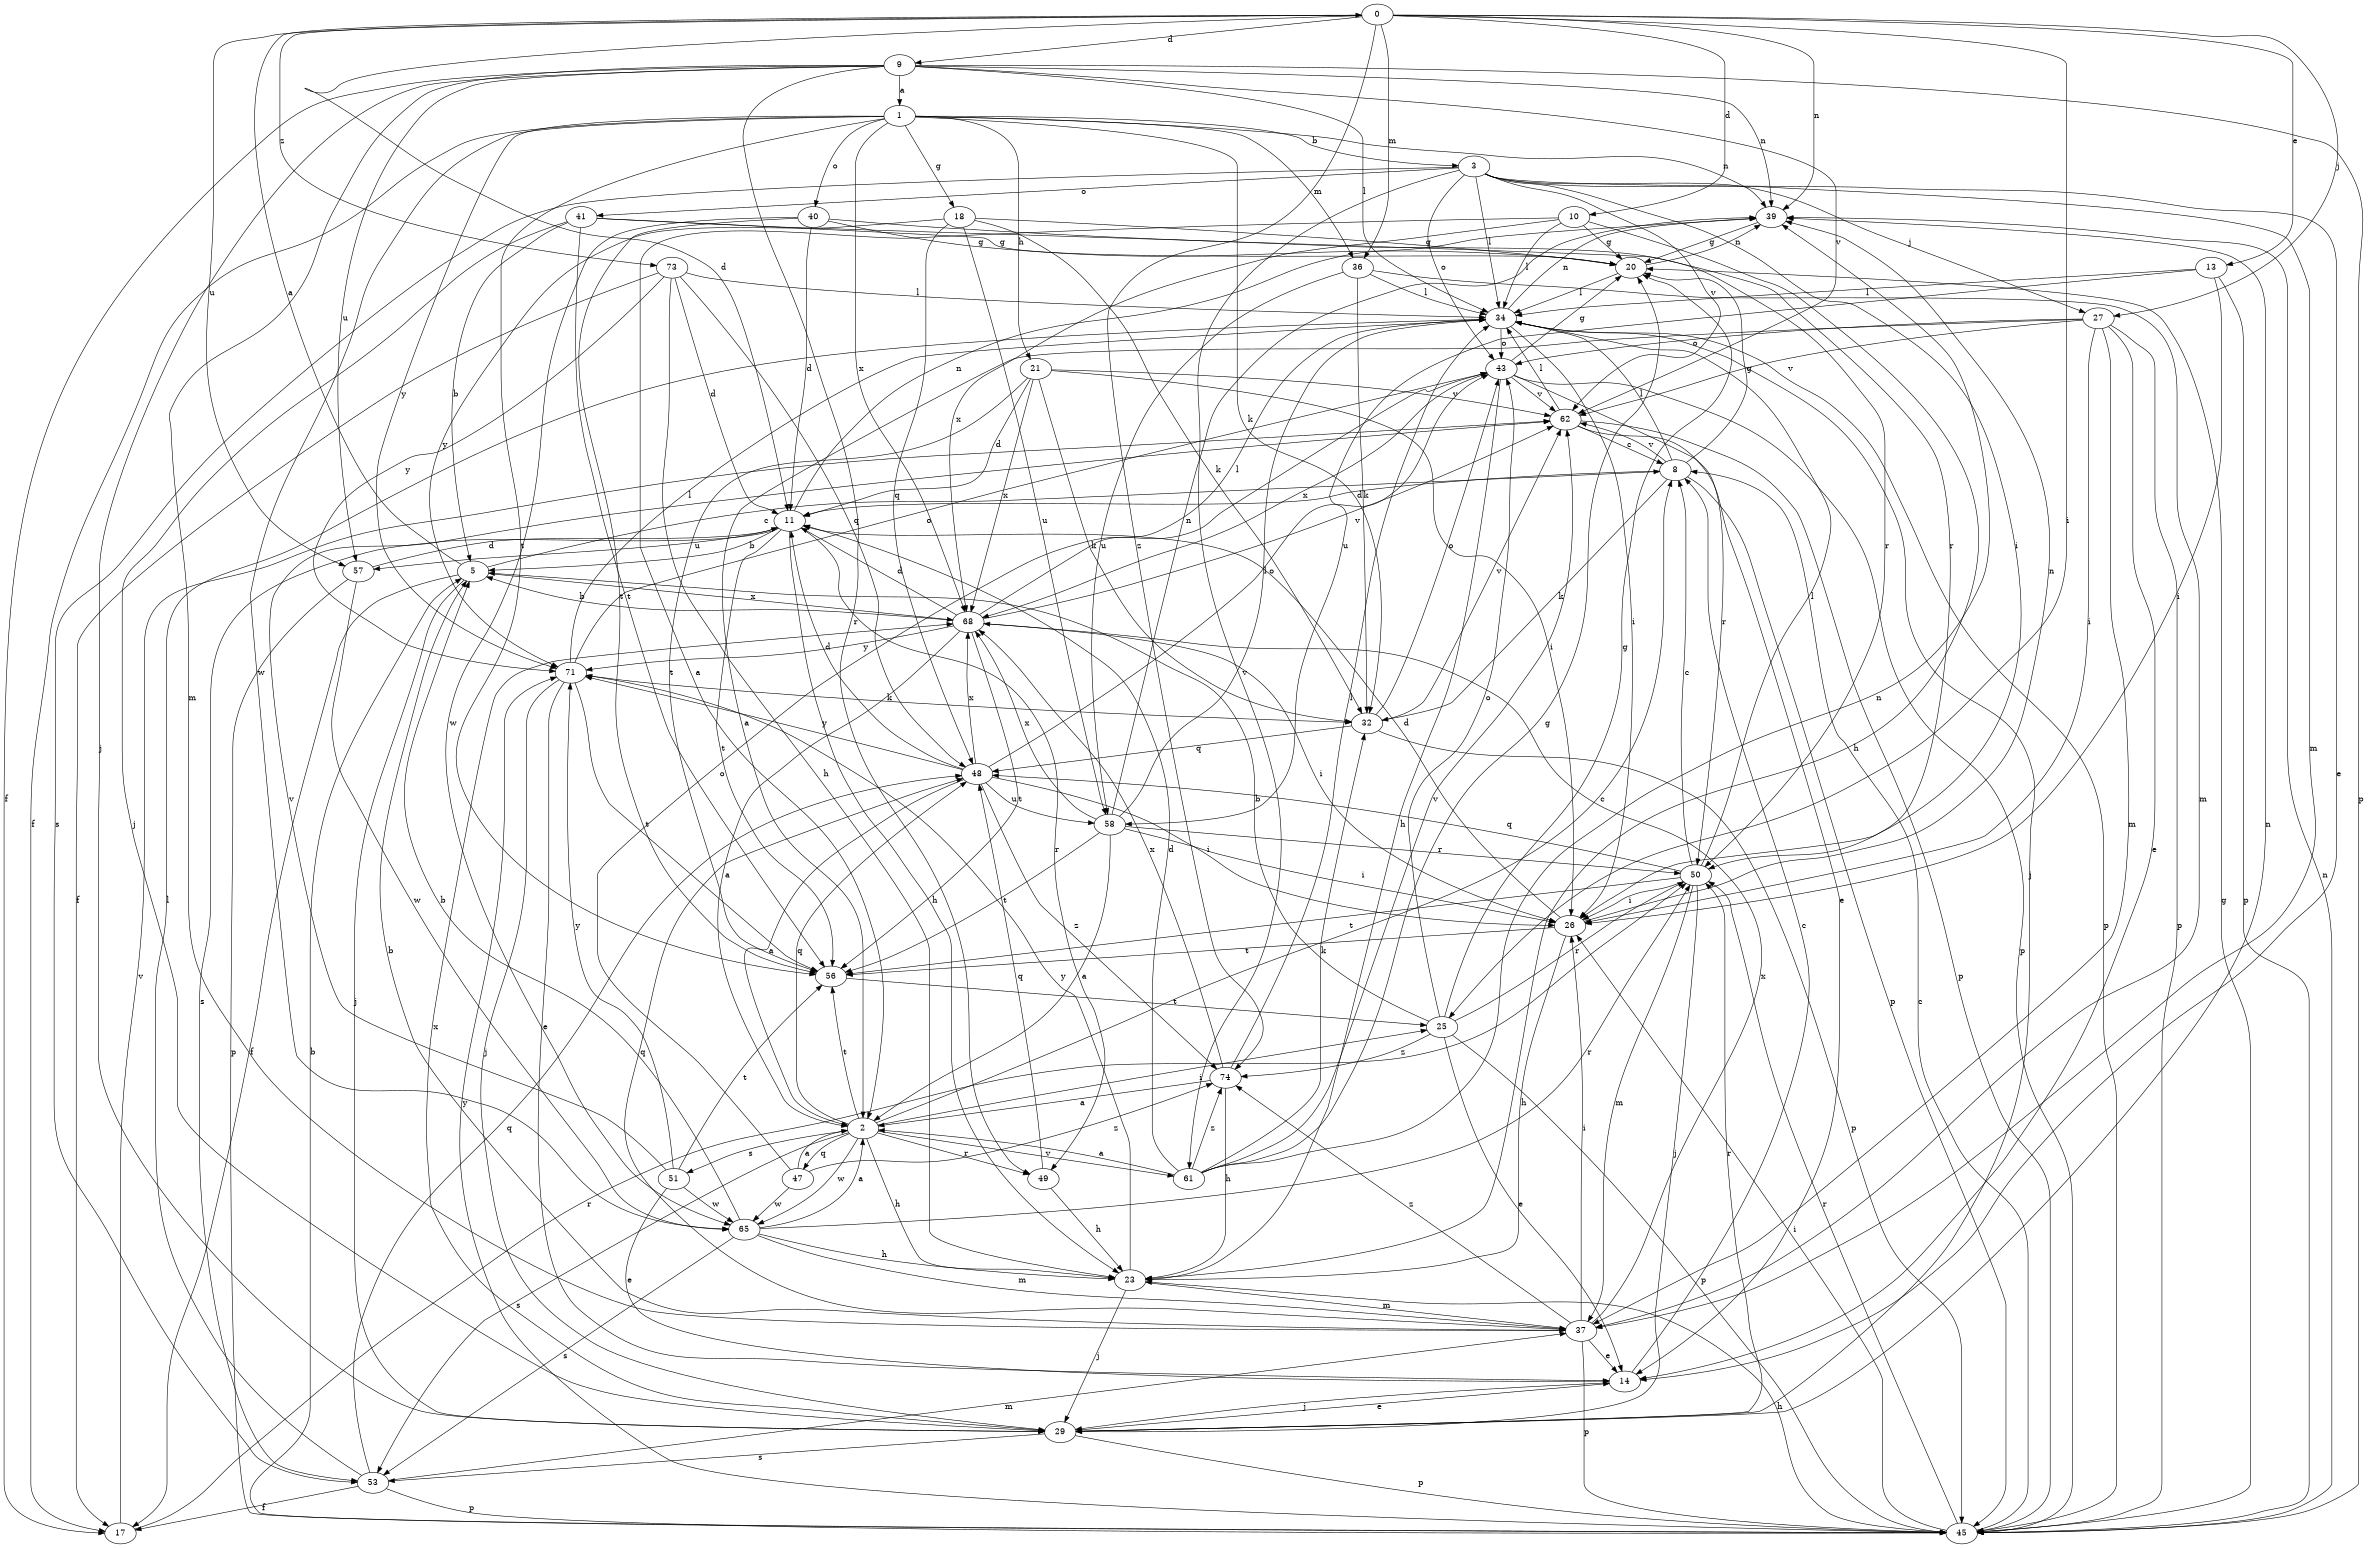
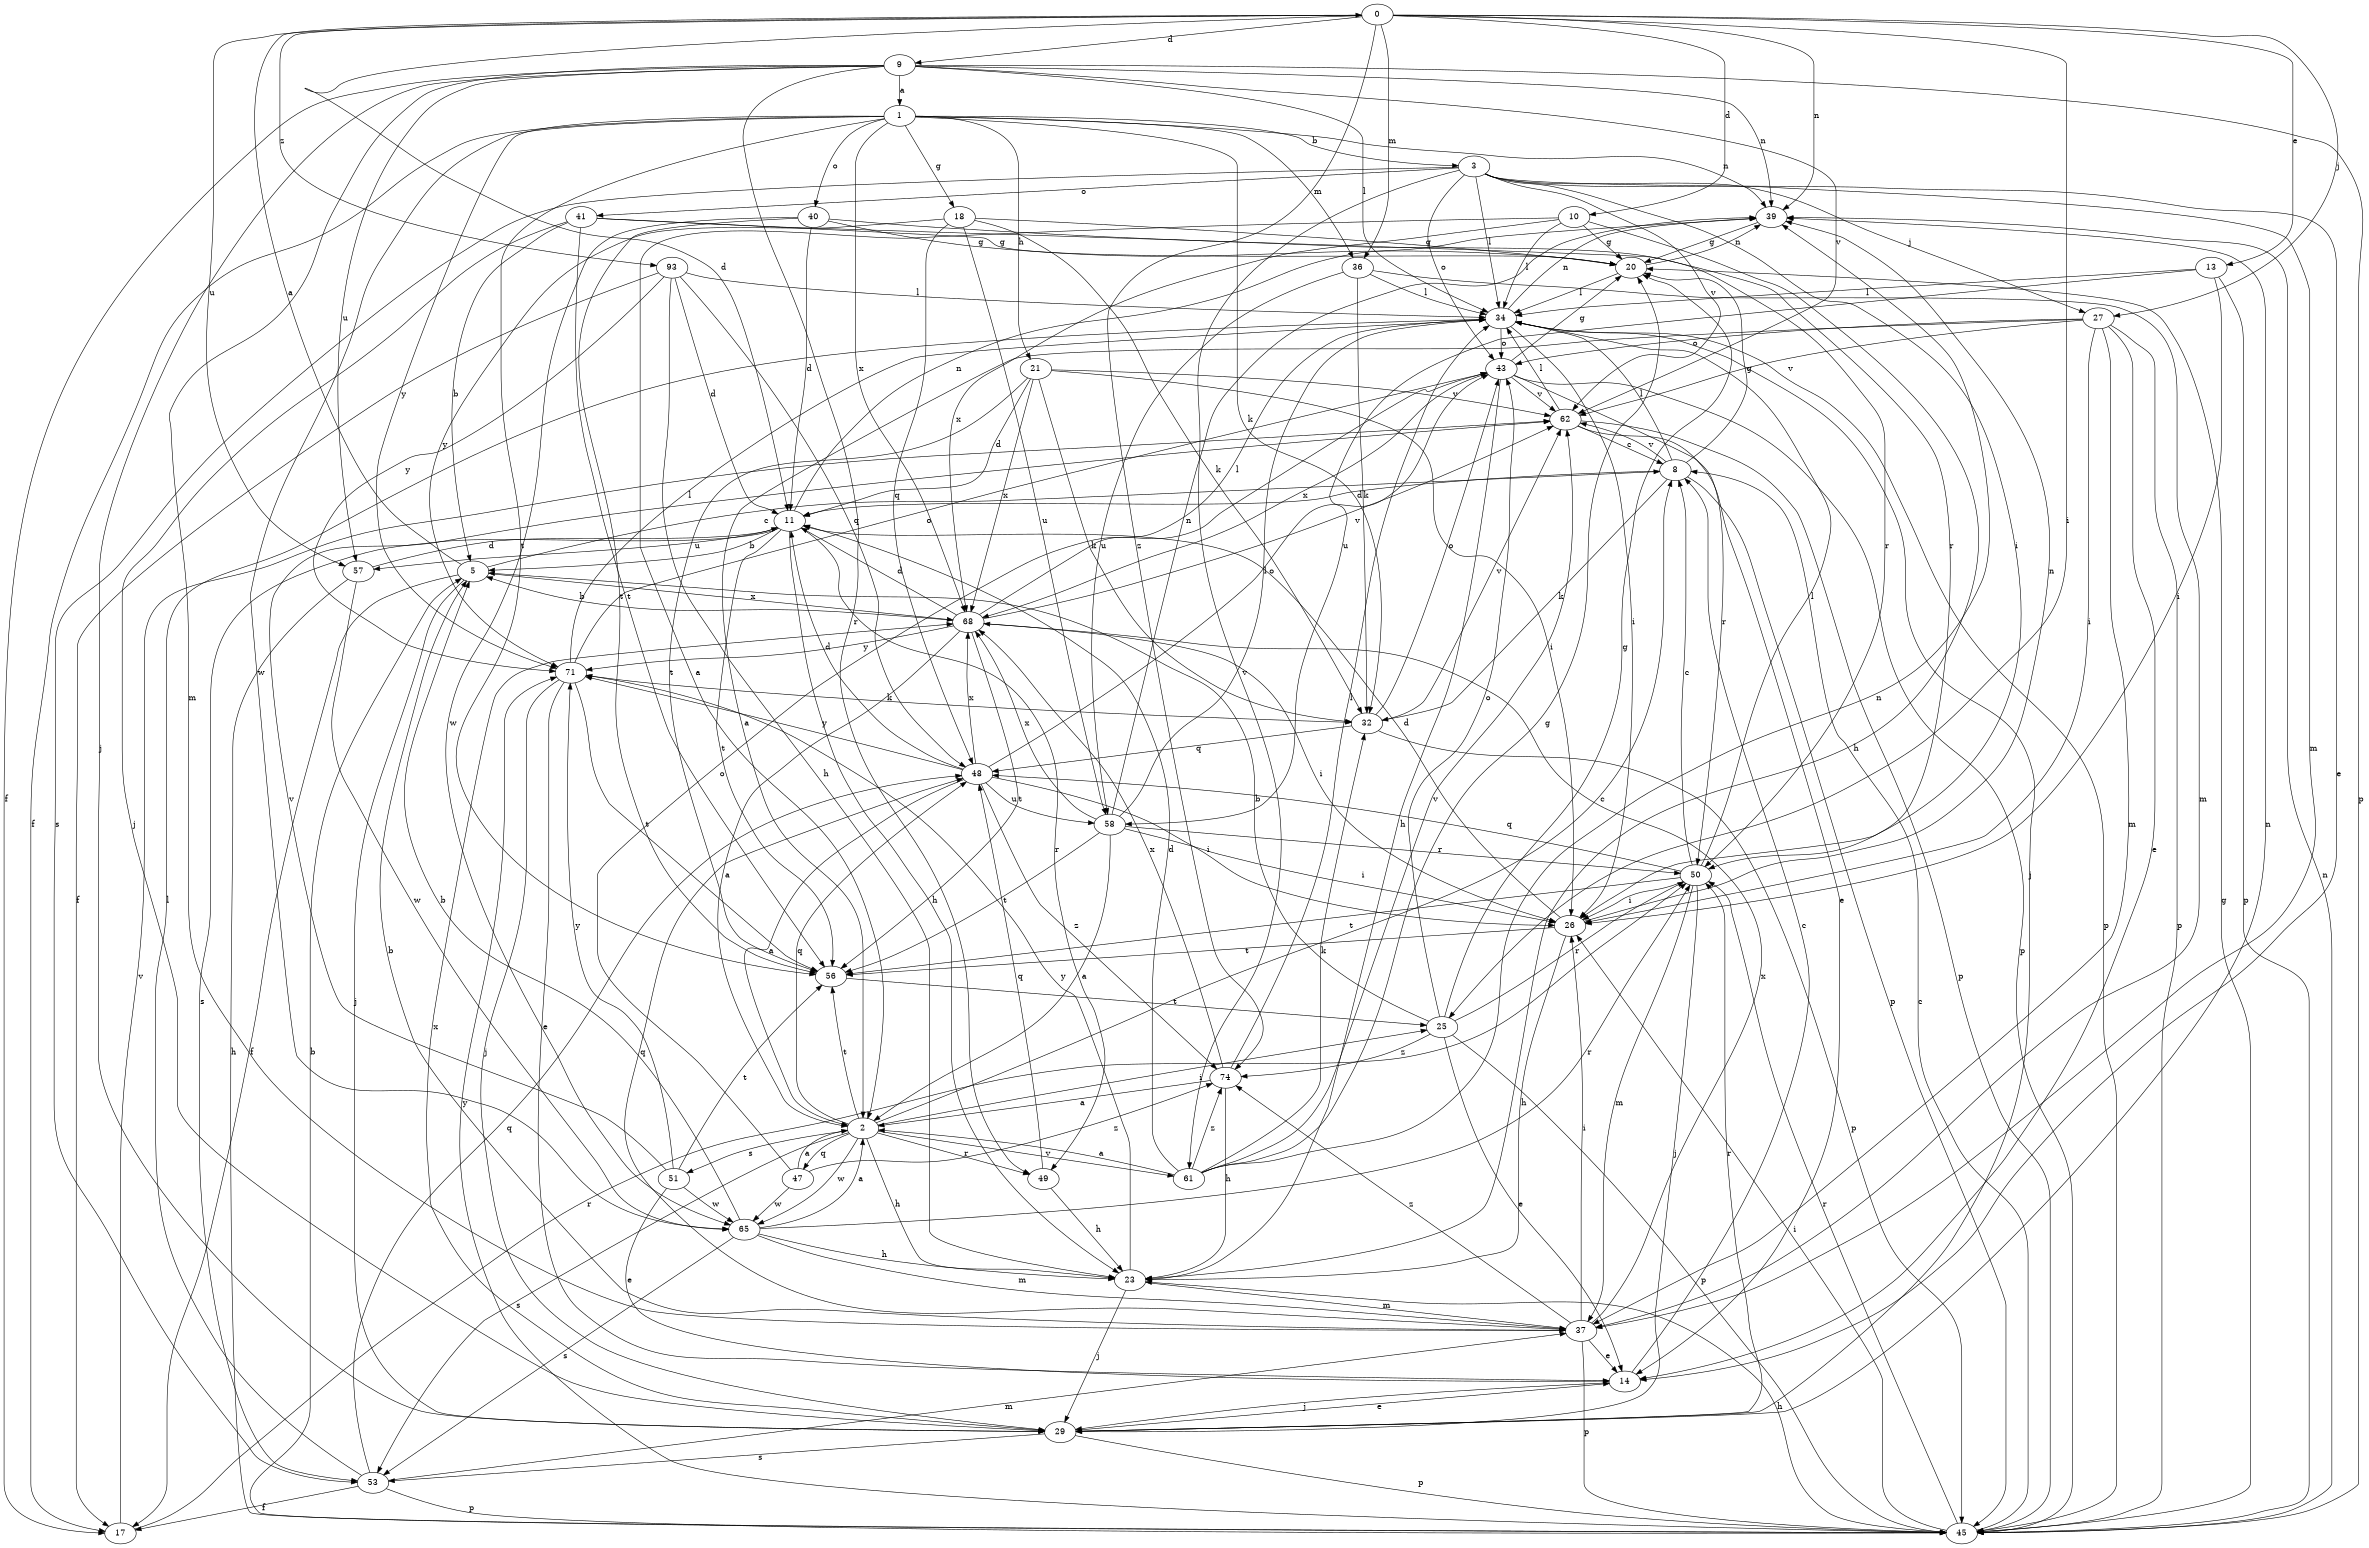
(672, 268) -> (672, 268)
(234, 1052) -> (234, 1052)
